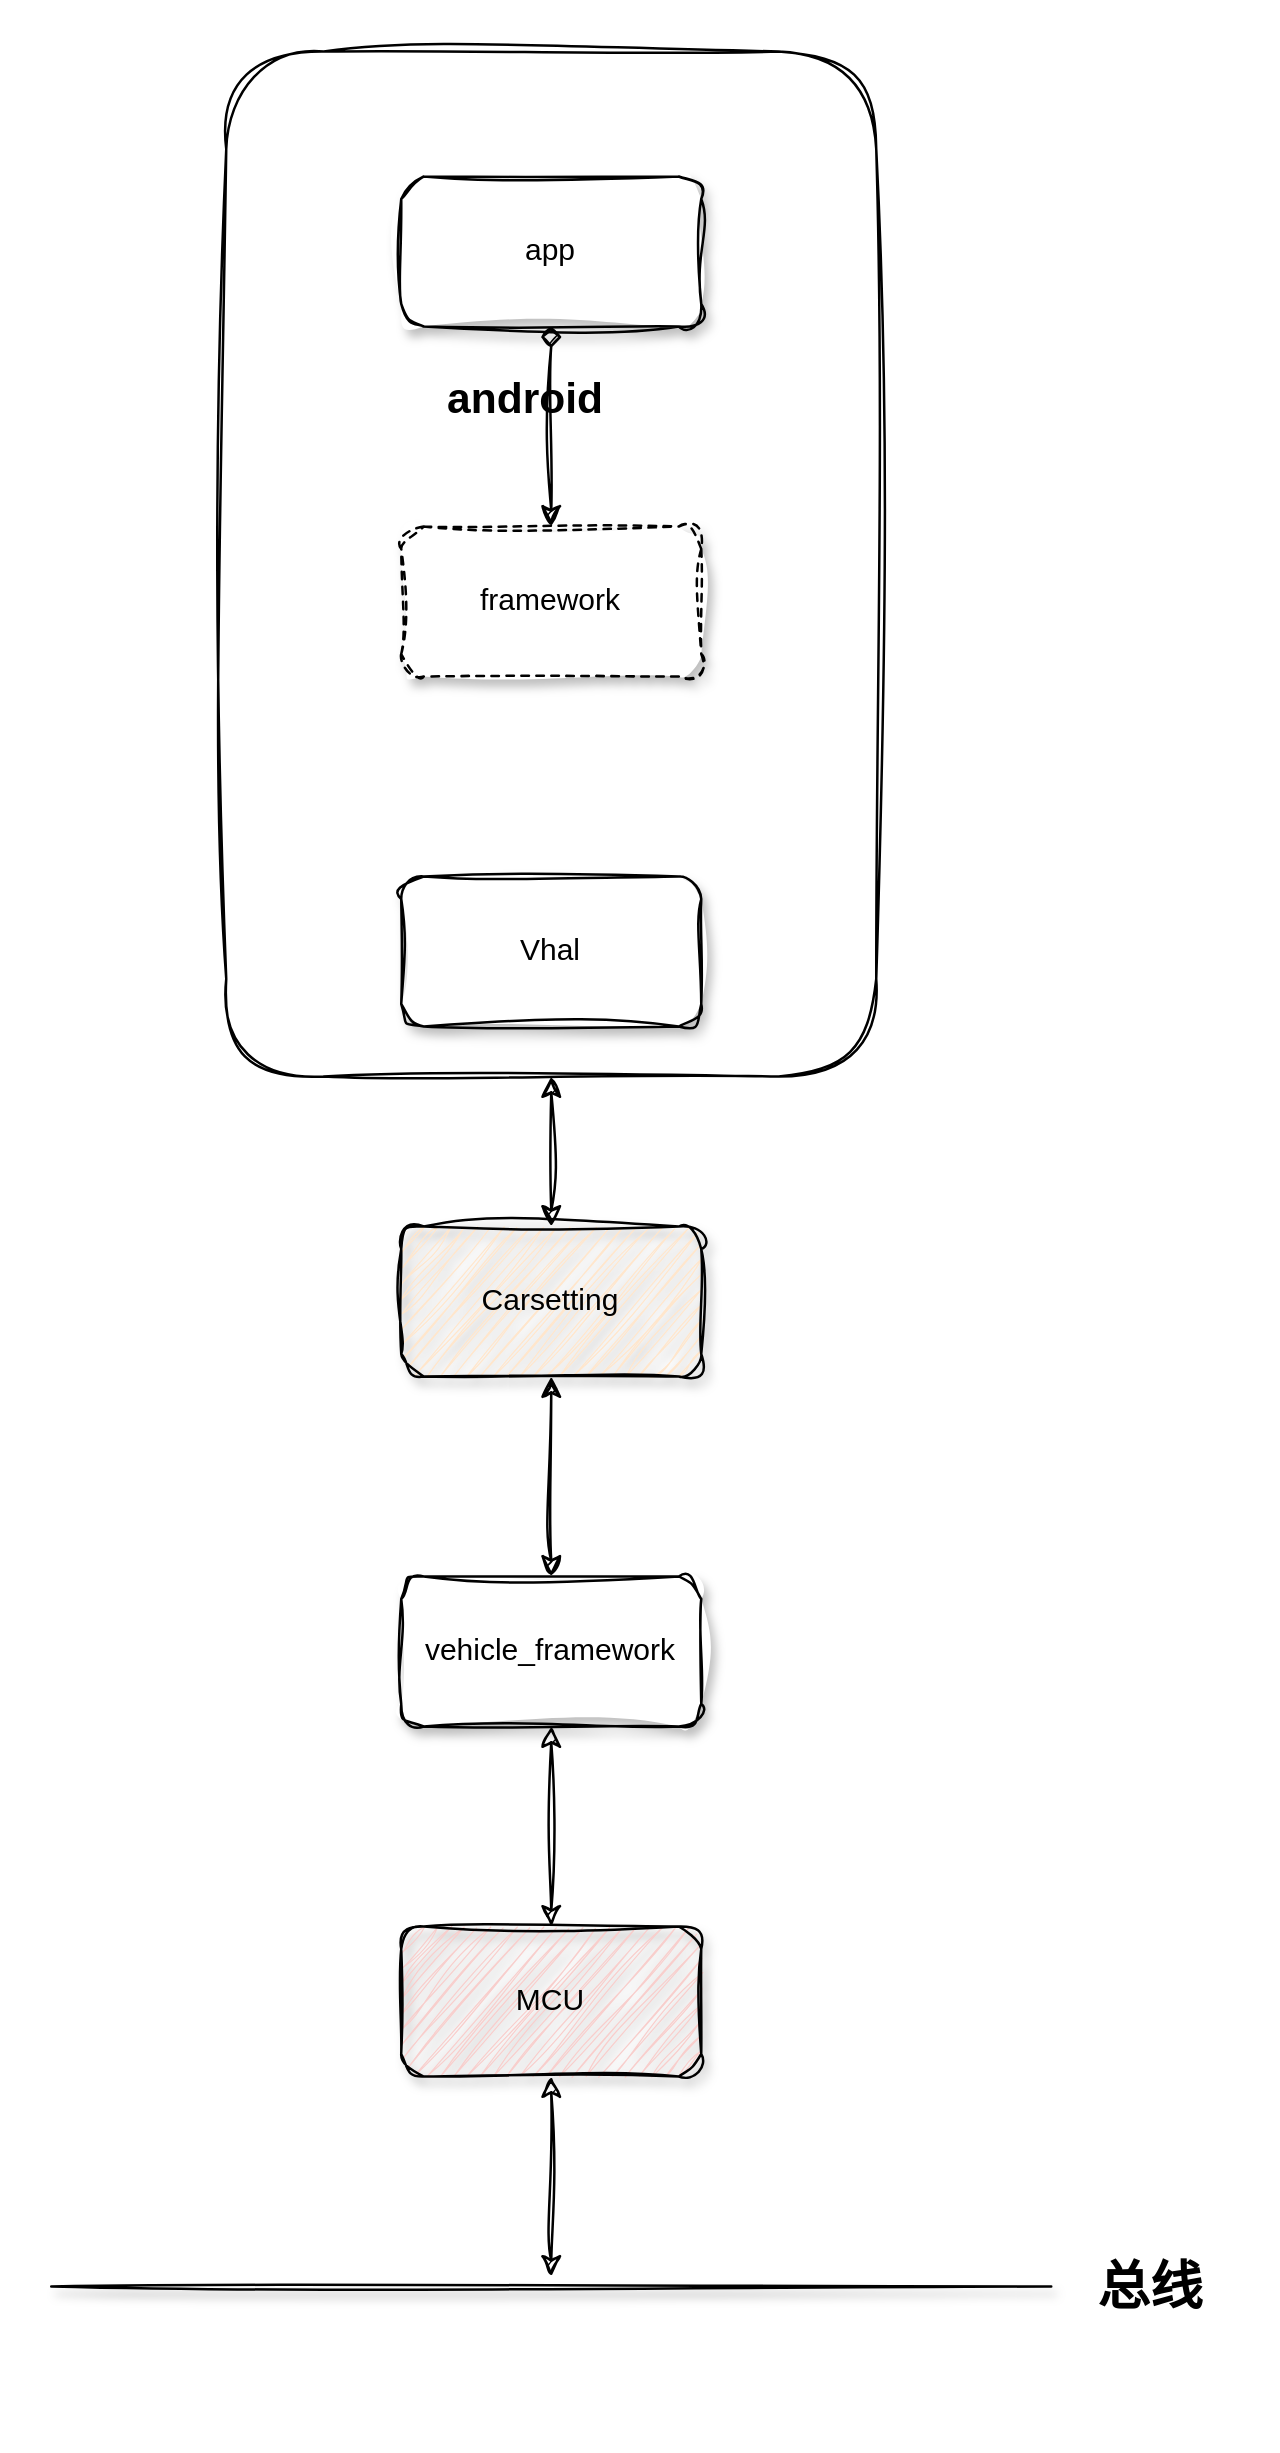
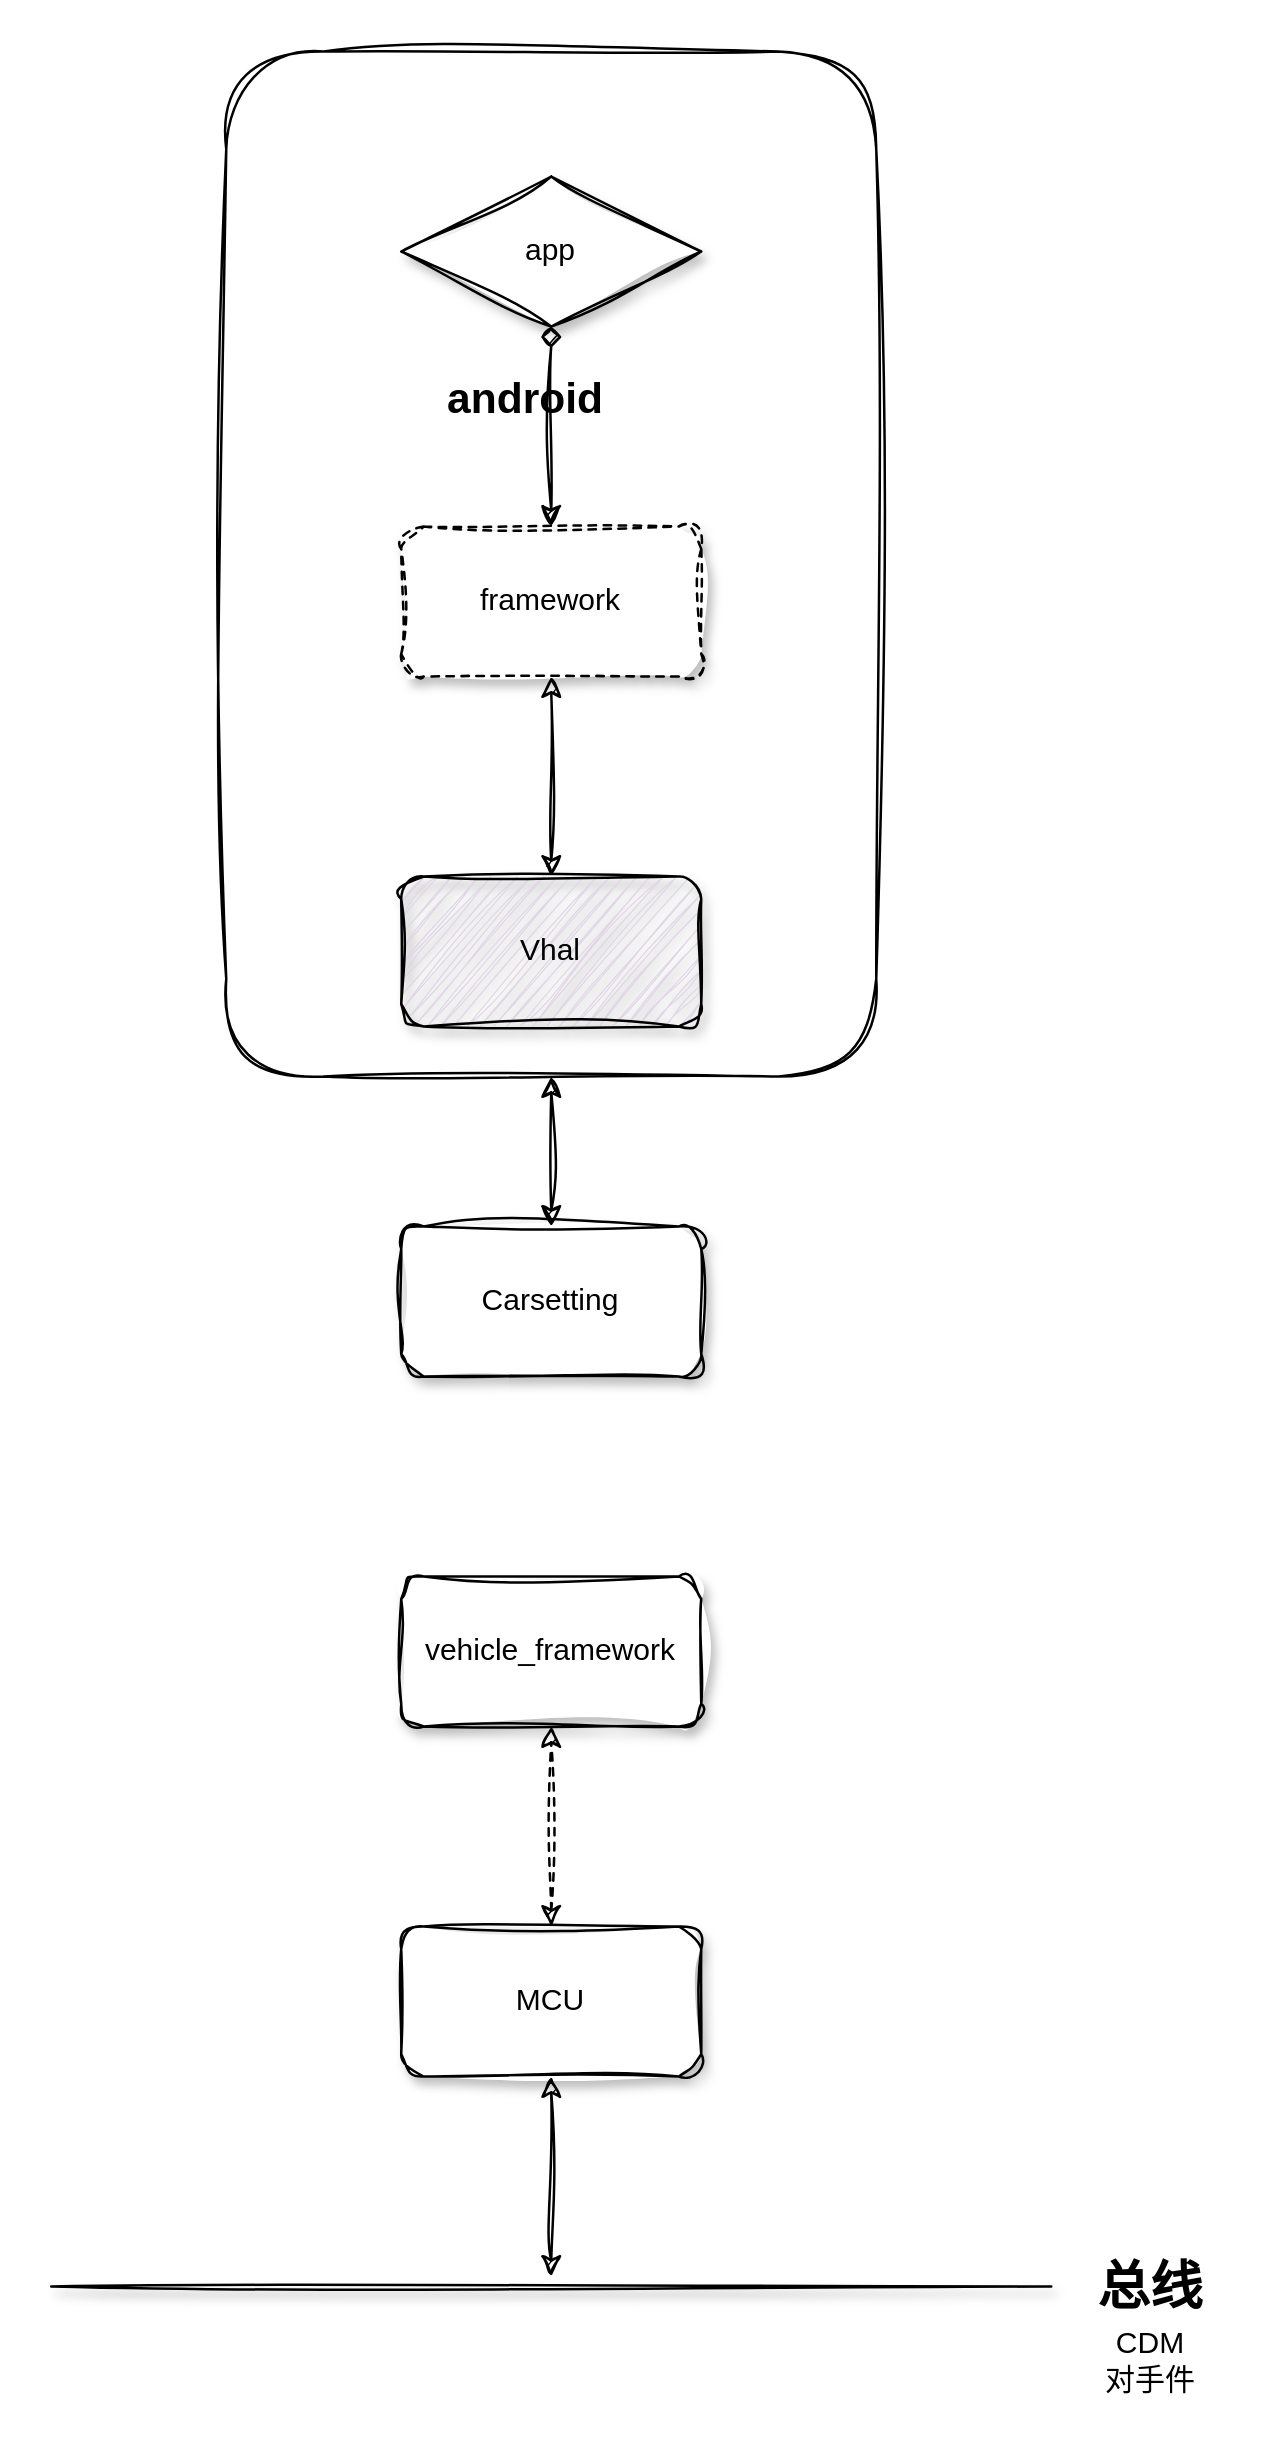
(551, 251) -> (551, 251)
none -> (551, 776)
(551, 951) -> (551, 951)
(551, 1301) -> (551, 1301)
(551, 1476) -> none
(551, 1824) -> (551, 1824)
(551, 2001) -> (551, 2001)
none -> (1151, 2361)
